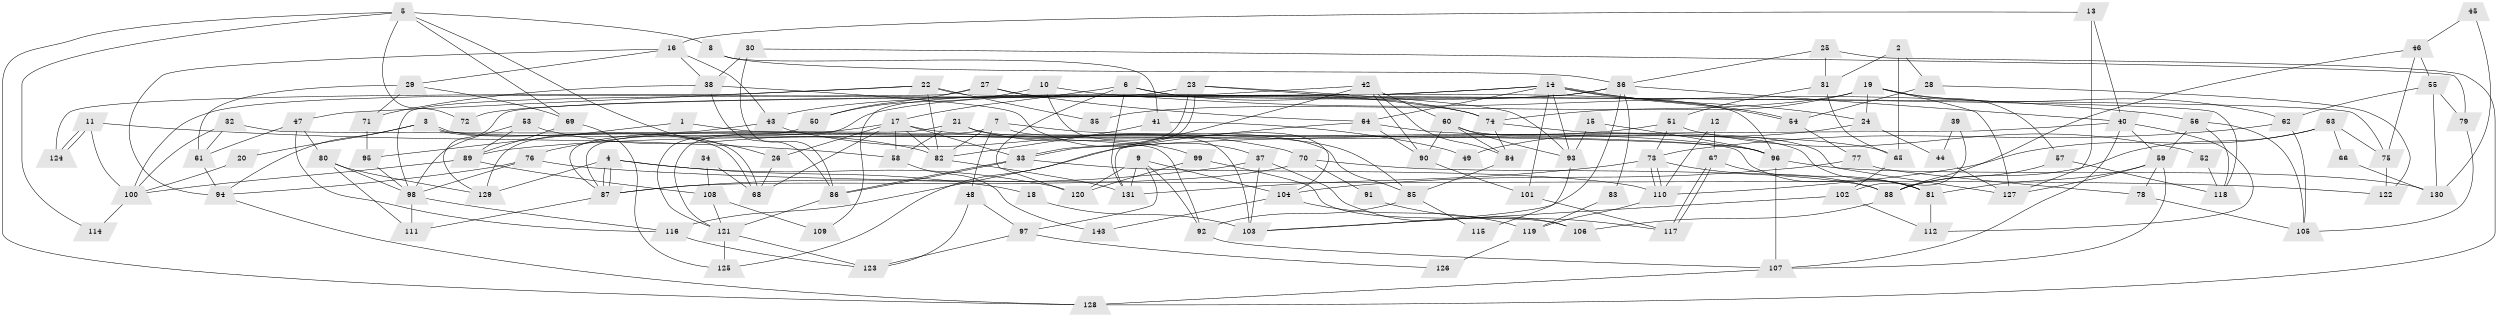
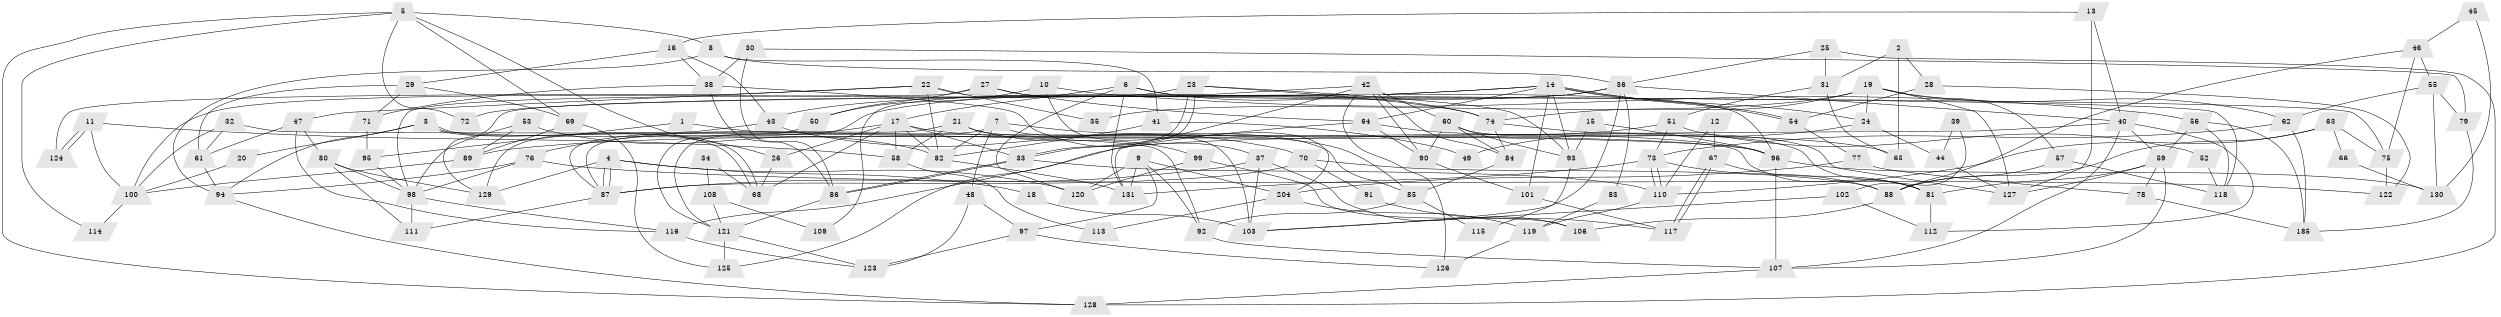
(320, 60) -> (393, 73)
none -> (1393, 163)
(1870, 177) -> none
(576, 178) -> none
(1284, 195) -> (1284, 195)
(1099, 232) -> (1099, 232)
(2303, 232) -> (2303, 232)
